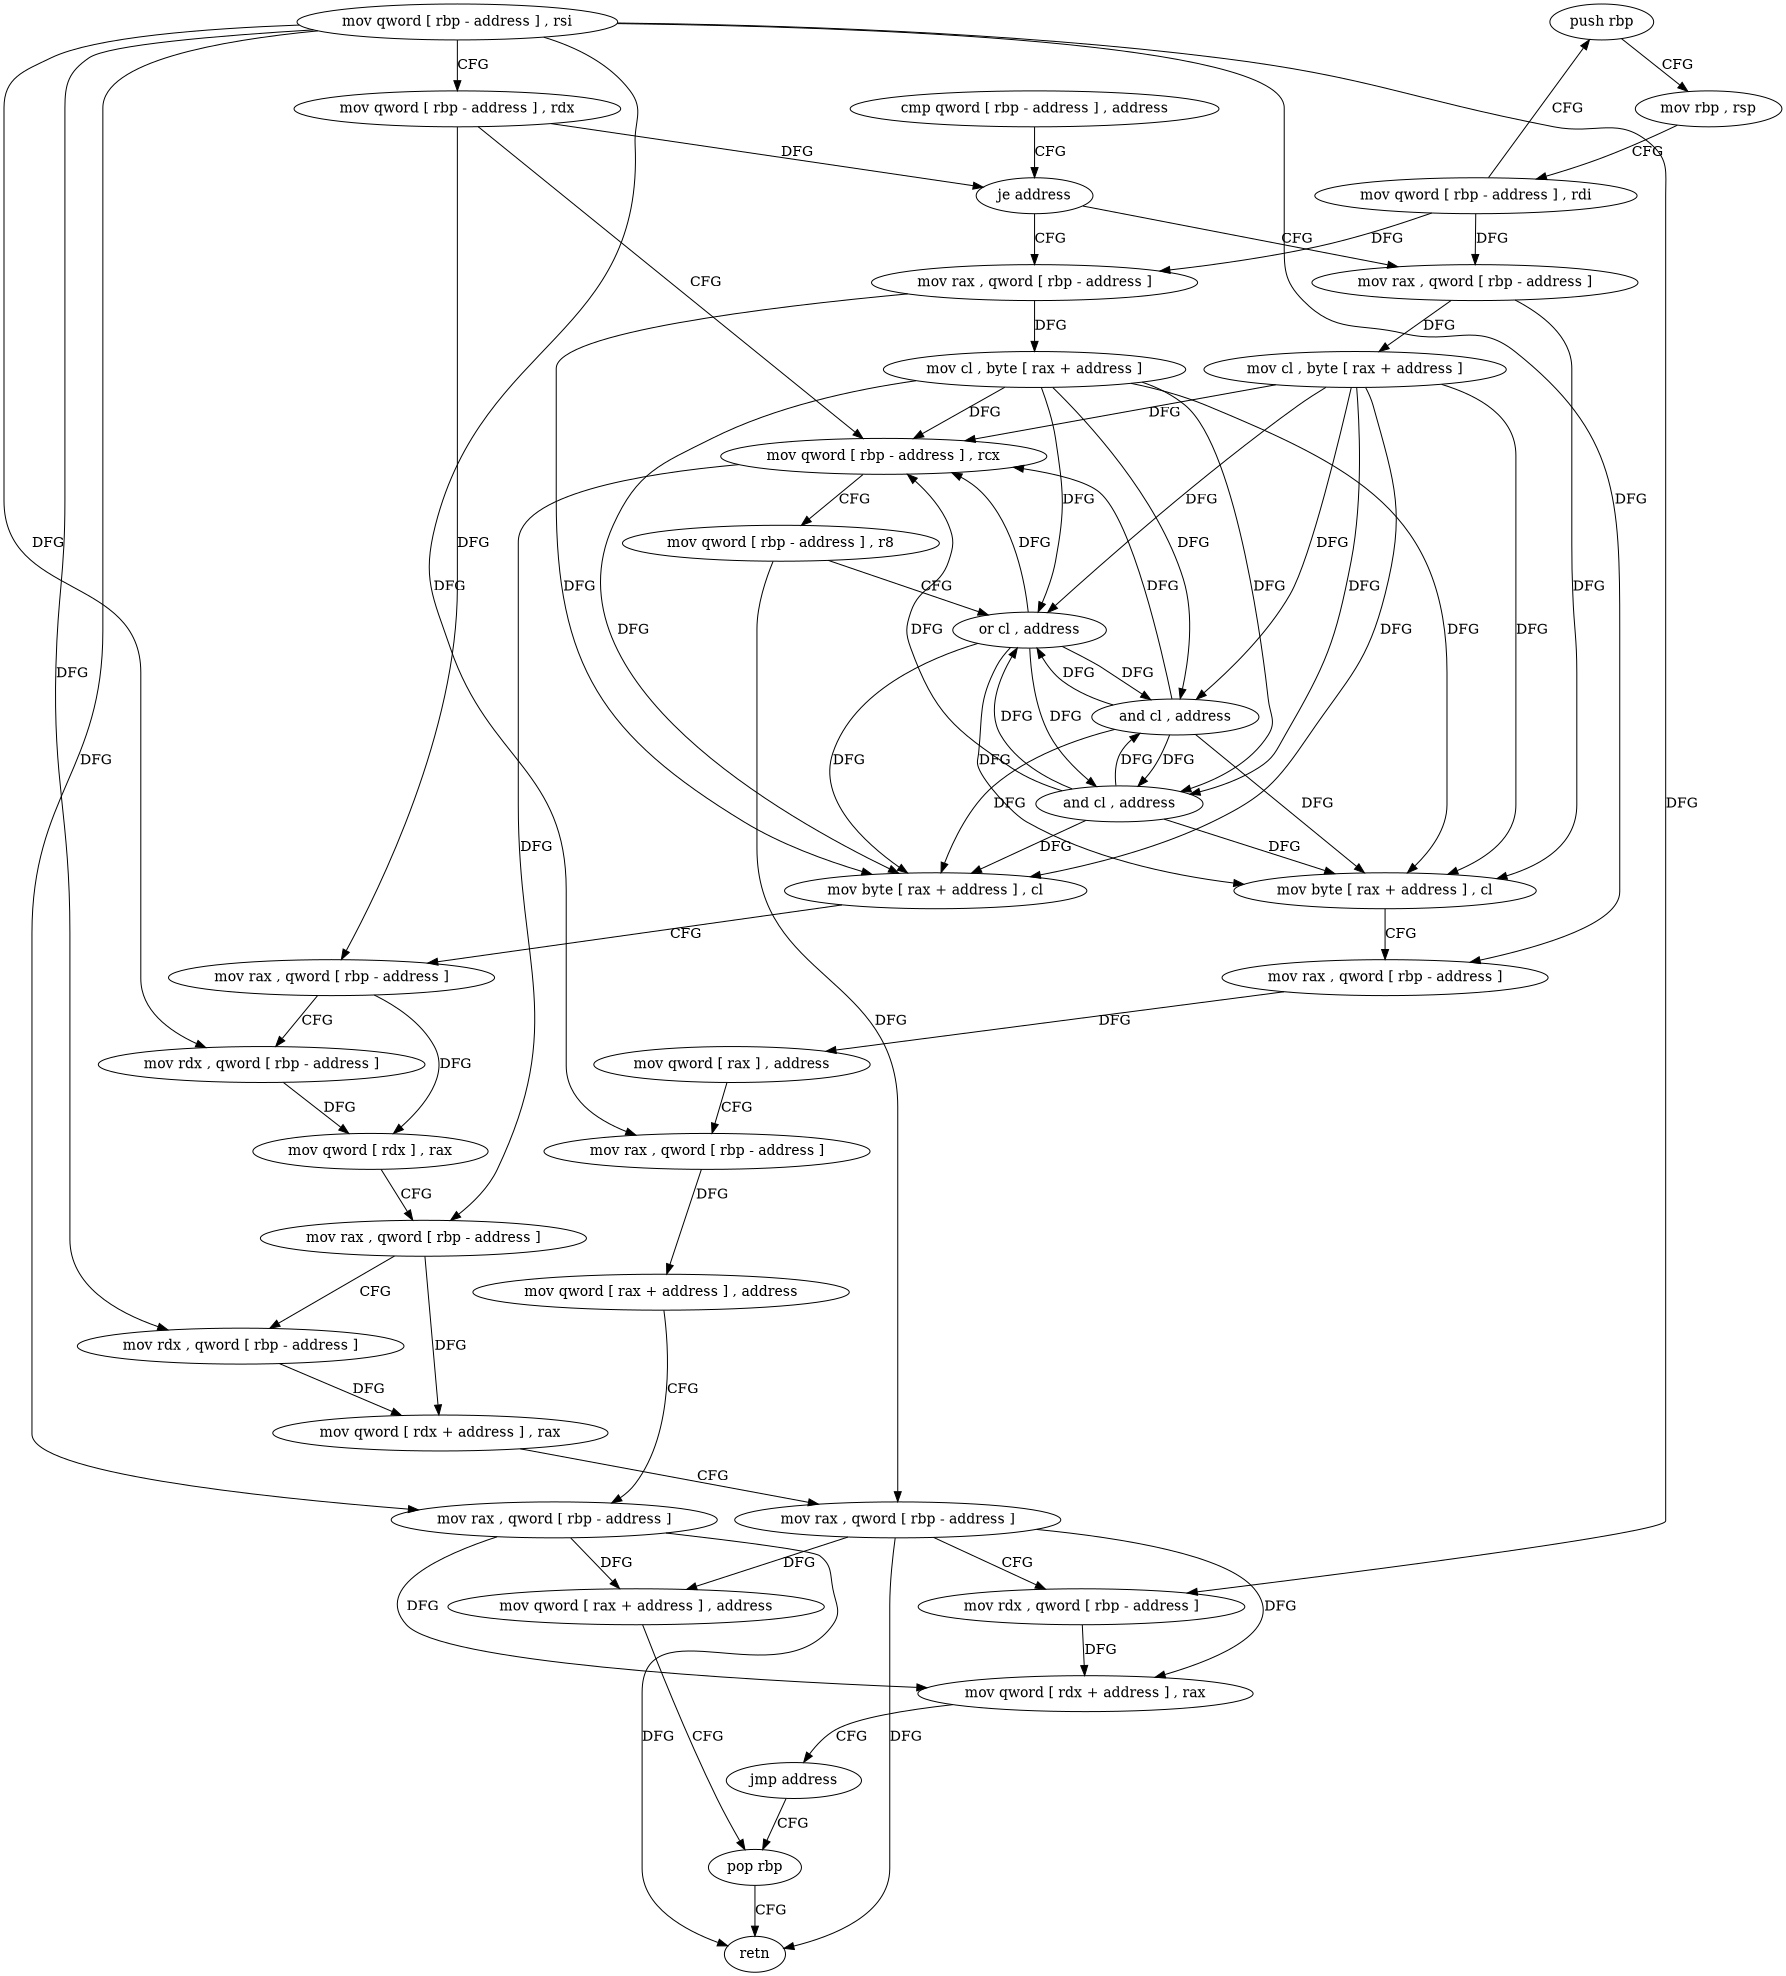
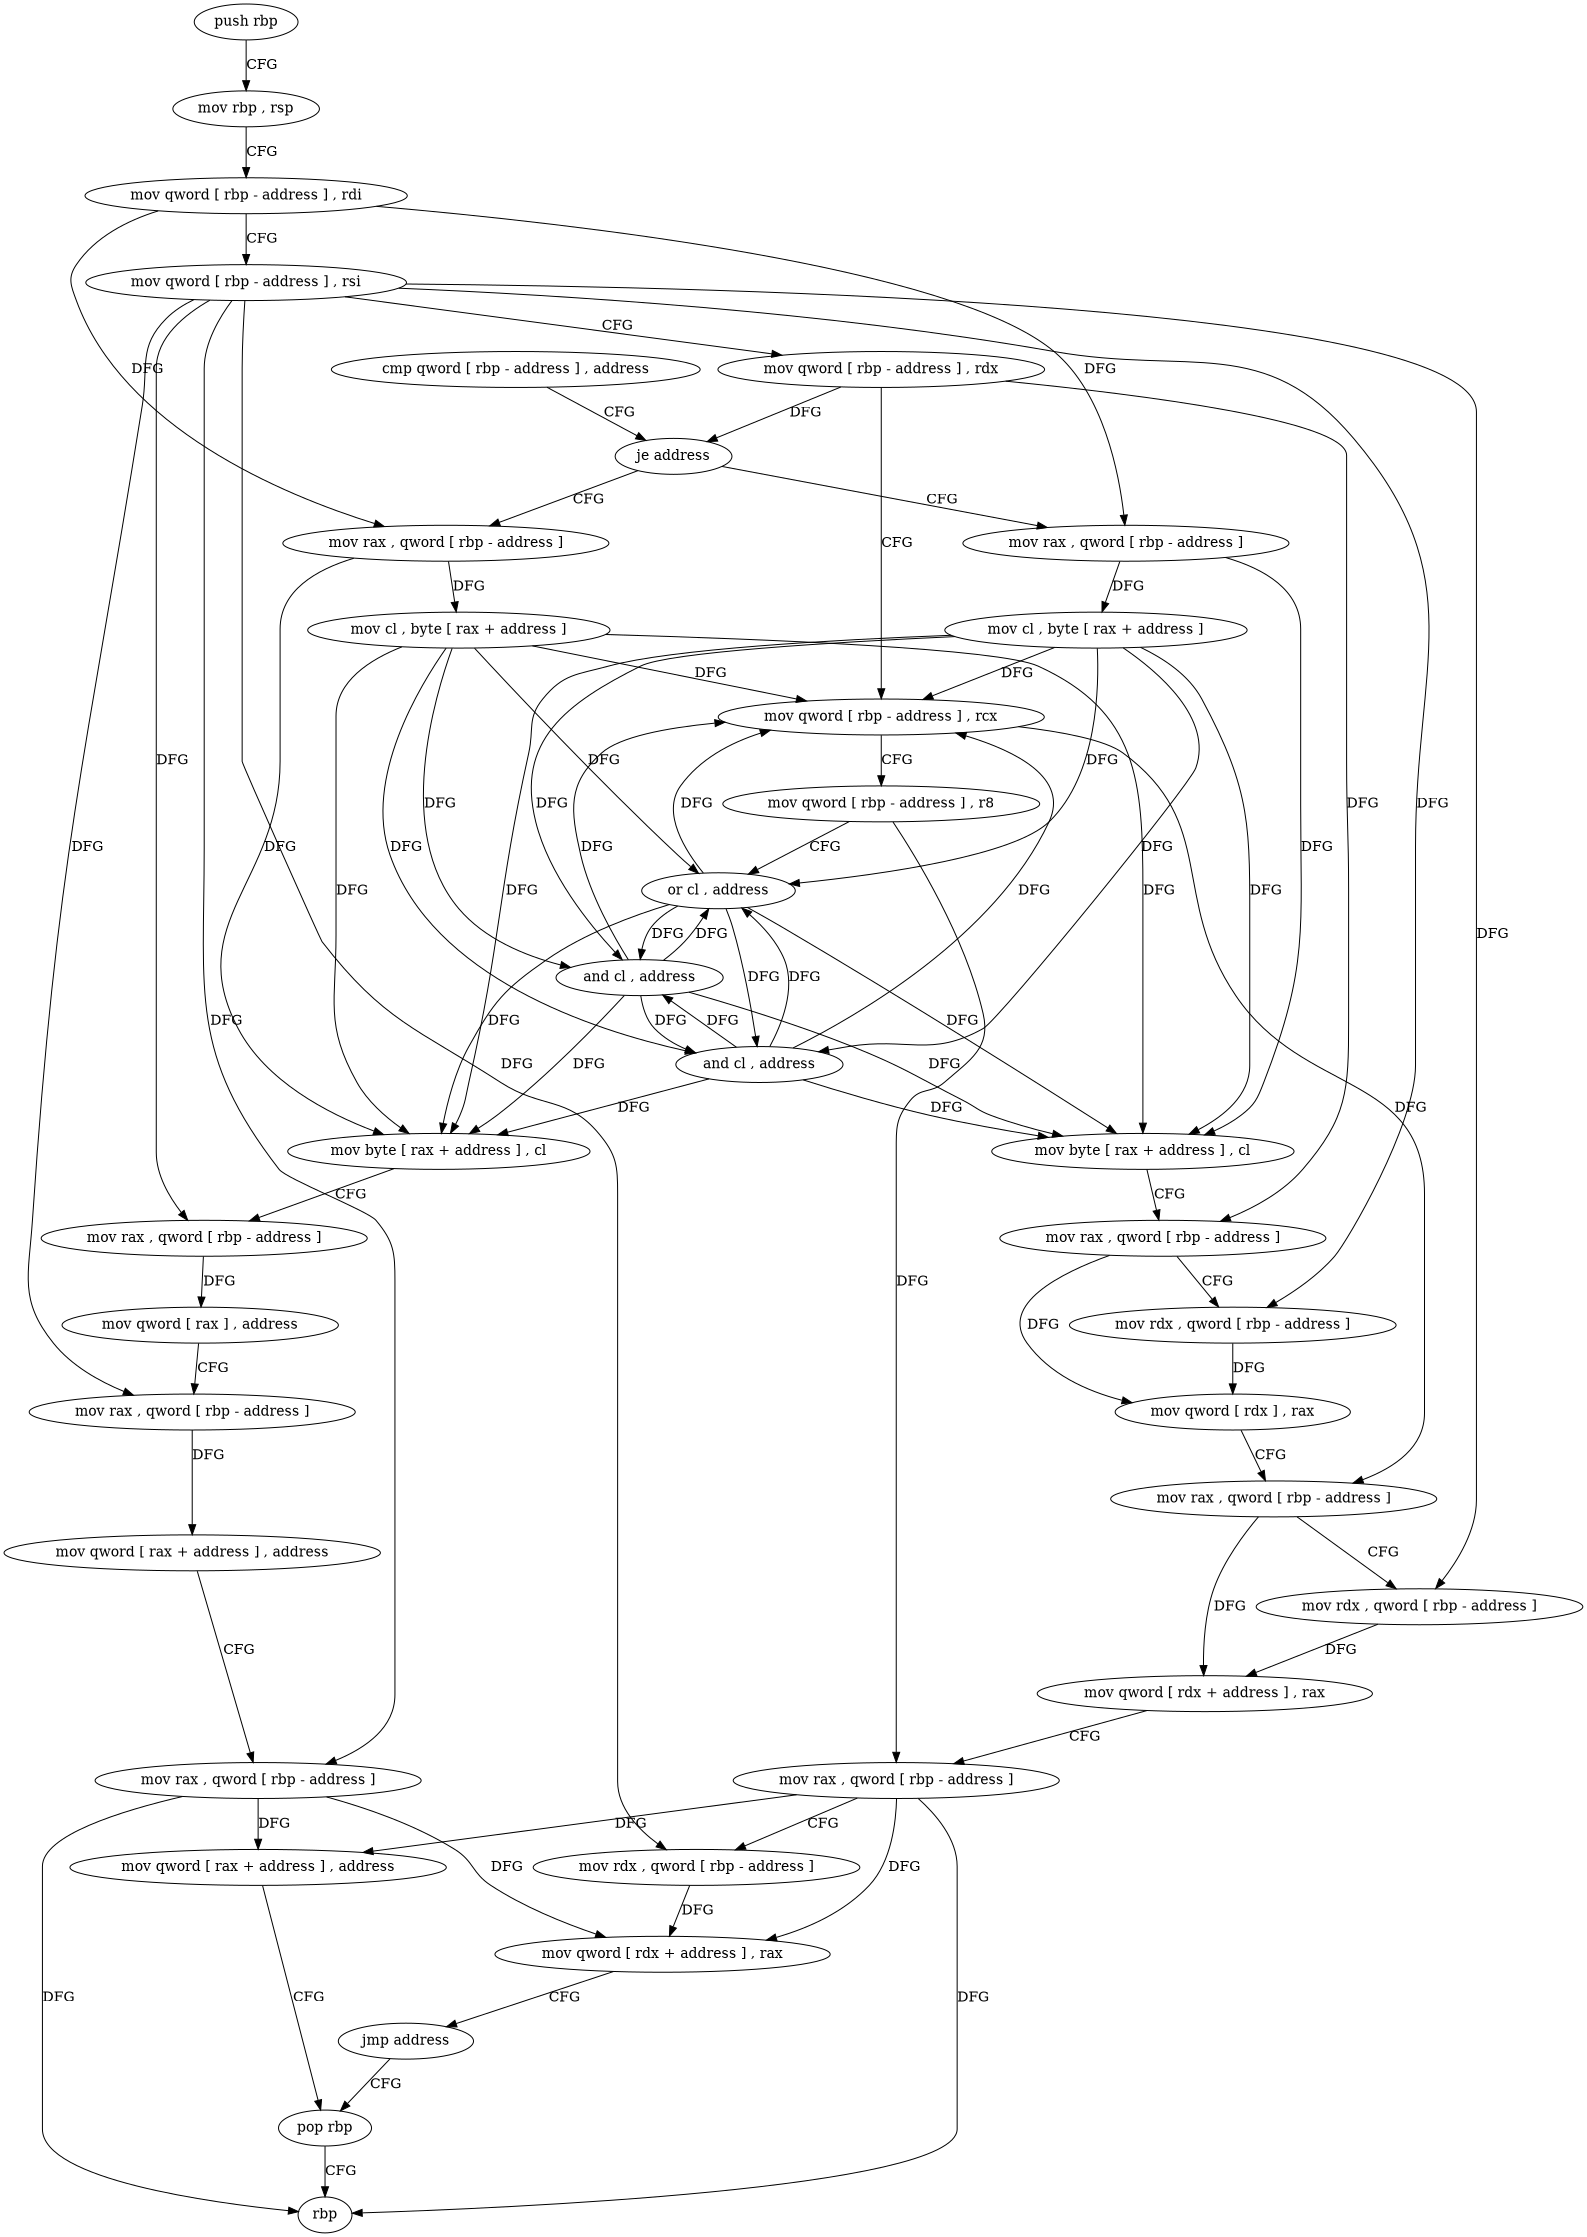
(1536, 113) -> (246, 234)
(755, 1954) -> (325, 2215)
